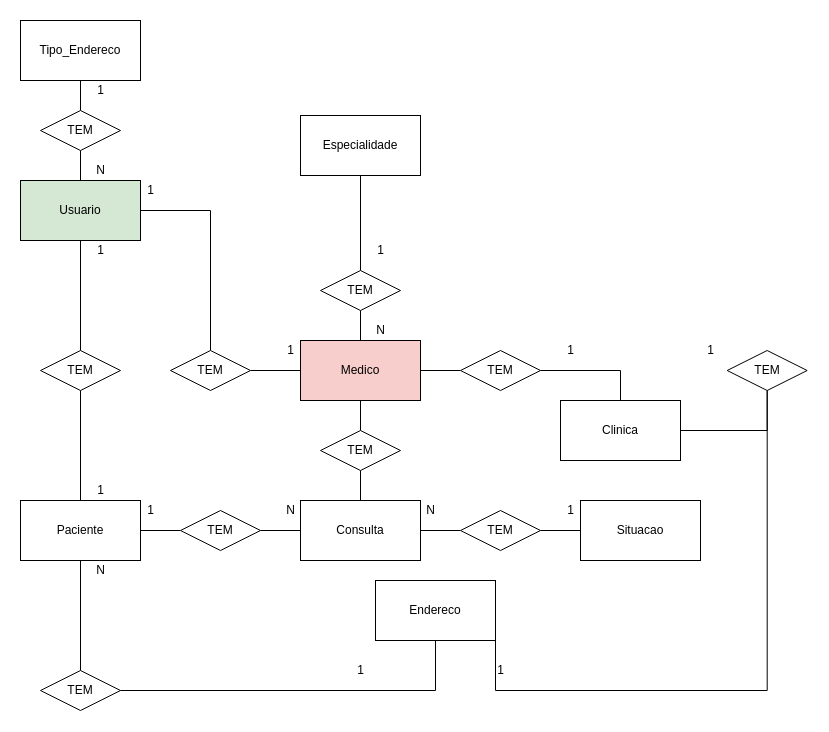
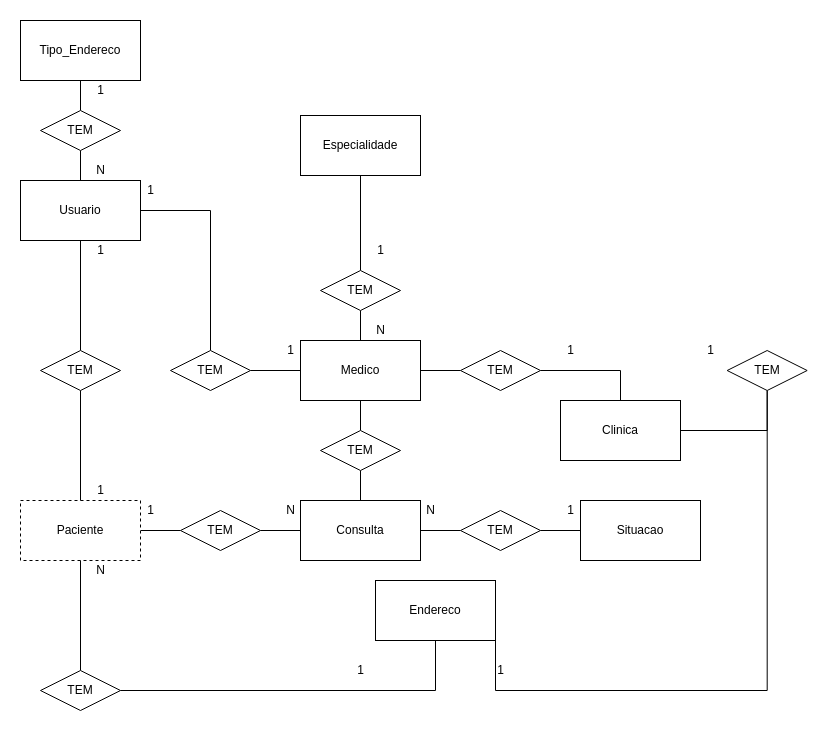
(81, 211) -> (81, 211)
(361, 371) -> (361, 371)
(81, 531) -> (81, 531)
